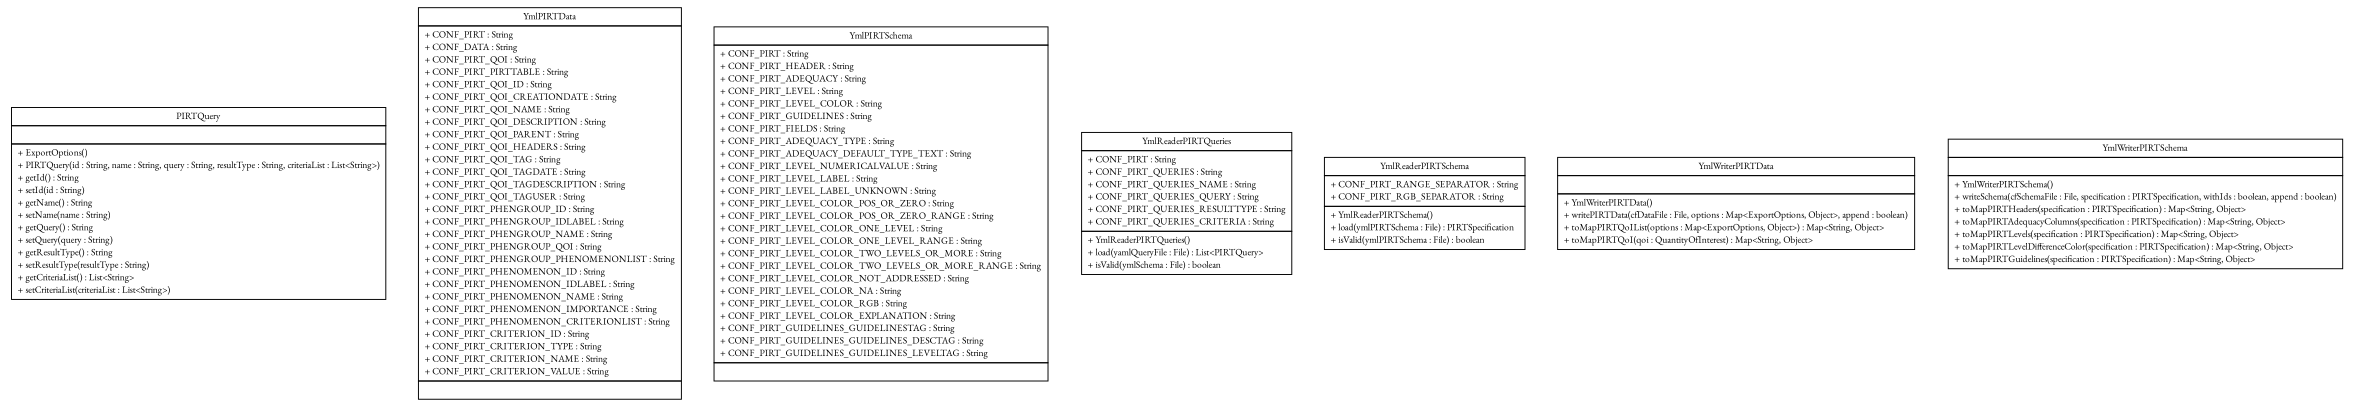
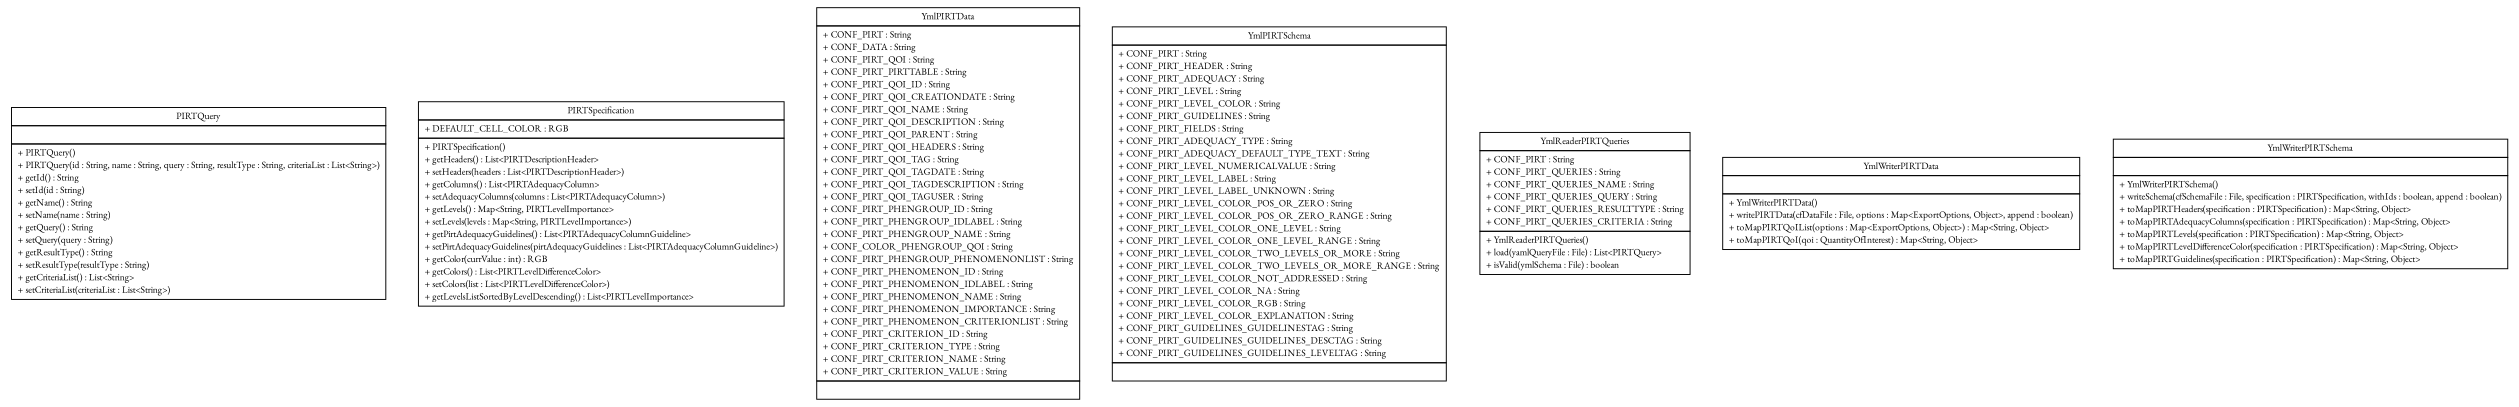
(53, 153) -> (47, 153)
none -> (601, 203)
(1424, 203) -> none
(513, 247) -> (918, 247)
